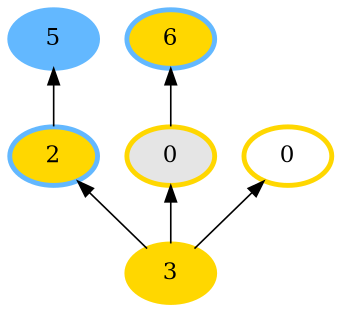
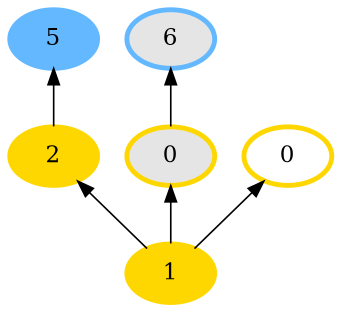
(171, 39) -> (171, 39)
(54, 156) -> (54, 156)
(171, 273) -> (171, 273)
